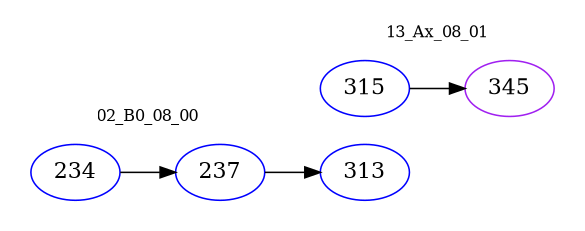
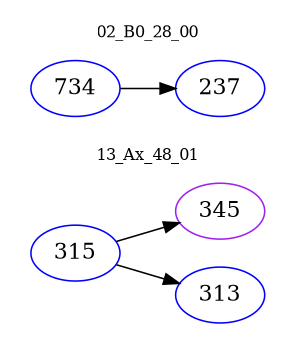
(437, 33) -> (148, 156)
(148, 117) -> (148, 33)
(75, 172) -> (75, 89)
(287, 172) -> (140, 272)
